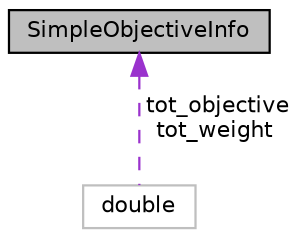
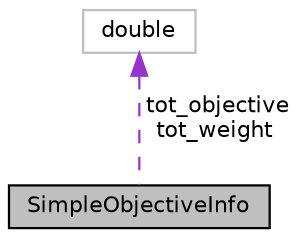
(139, 131) -> (139, 131)
